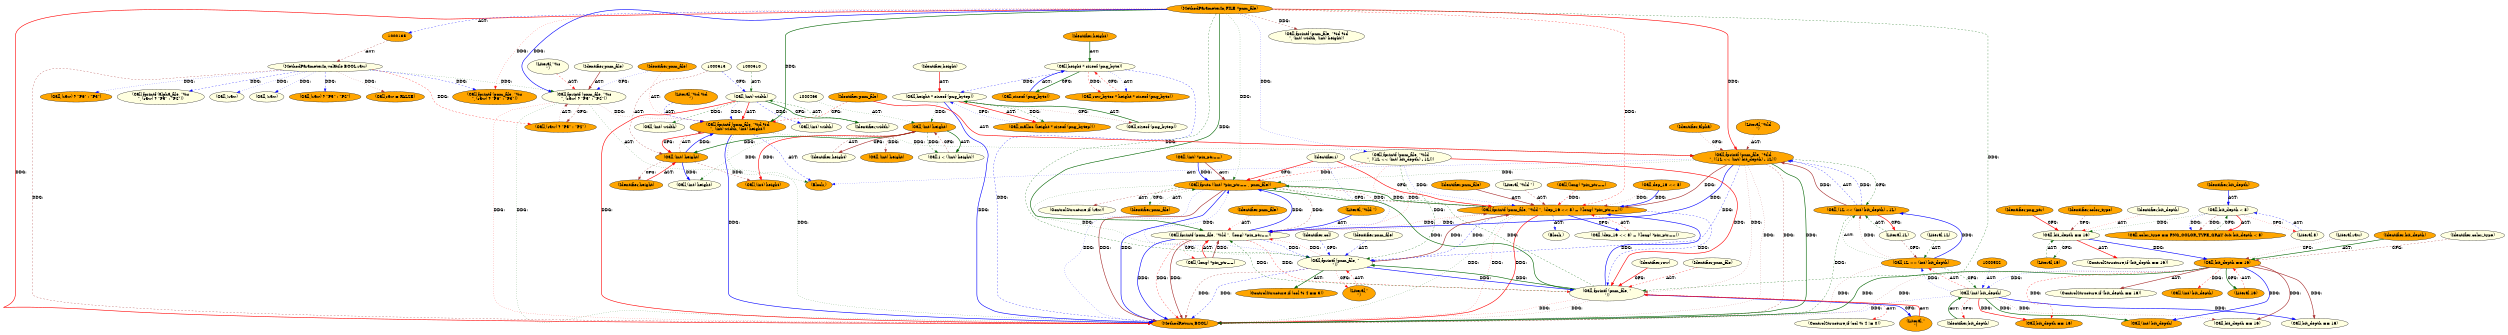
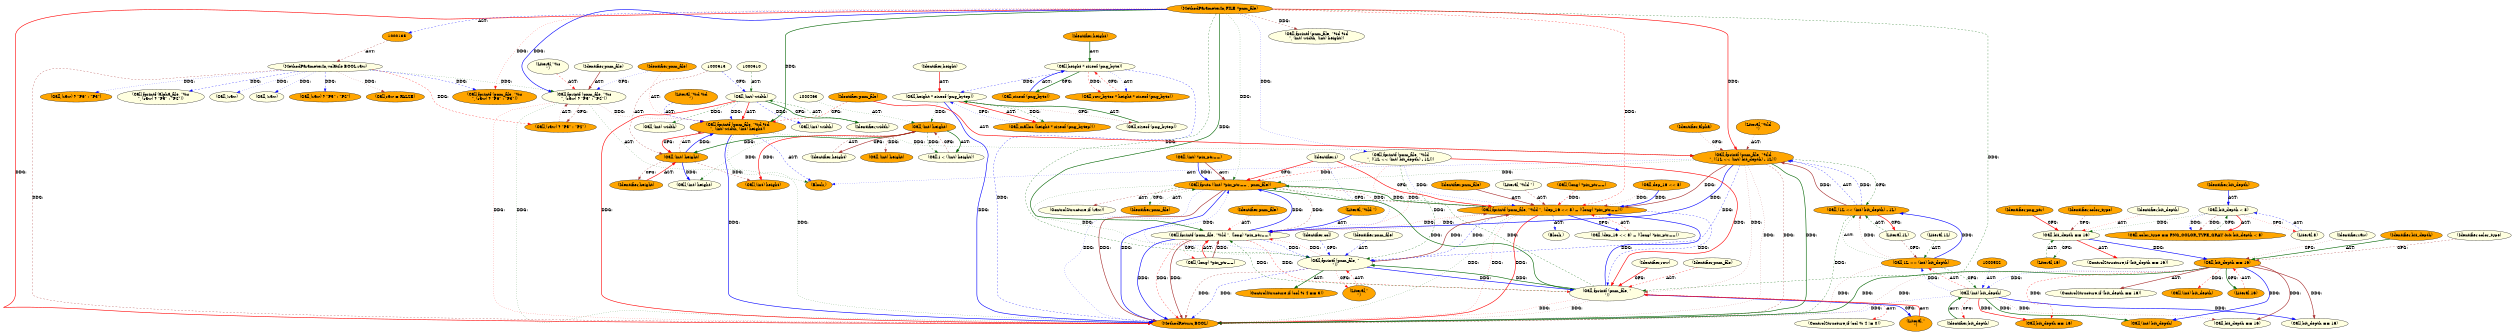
(2349, 235) -> (2352, 235)
